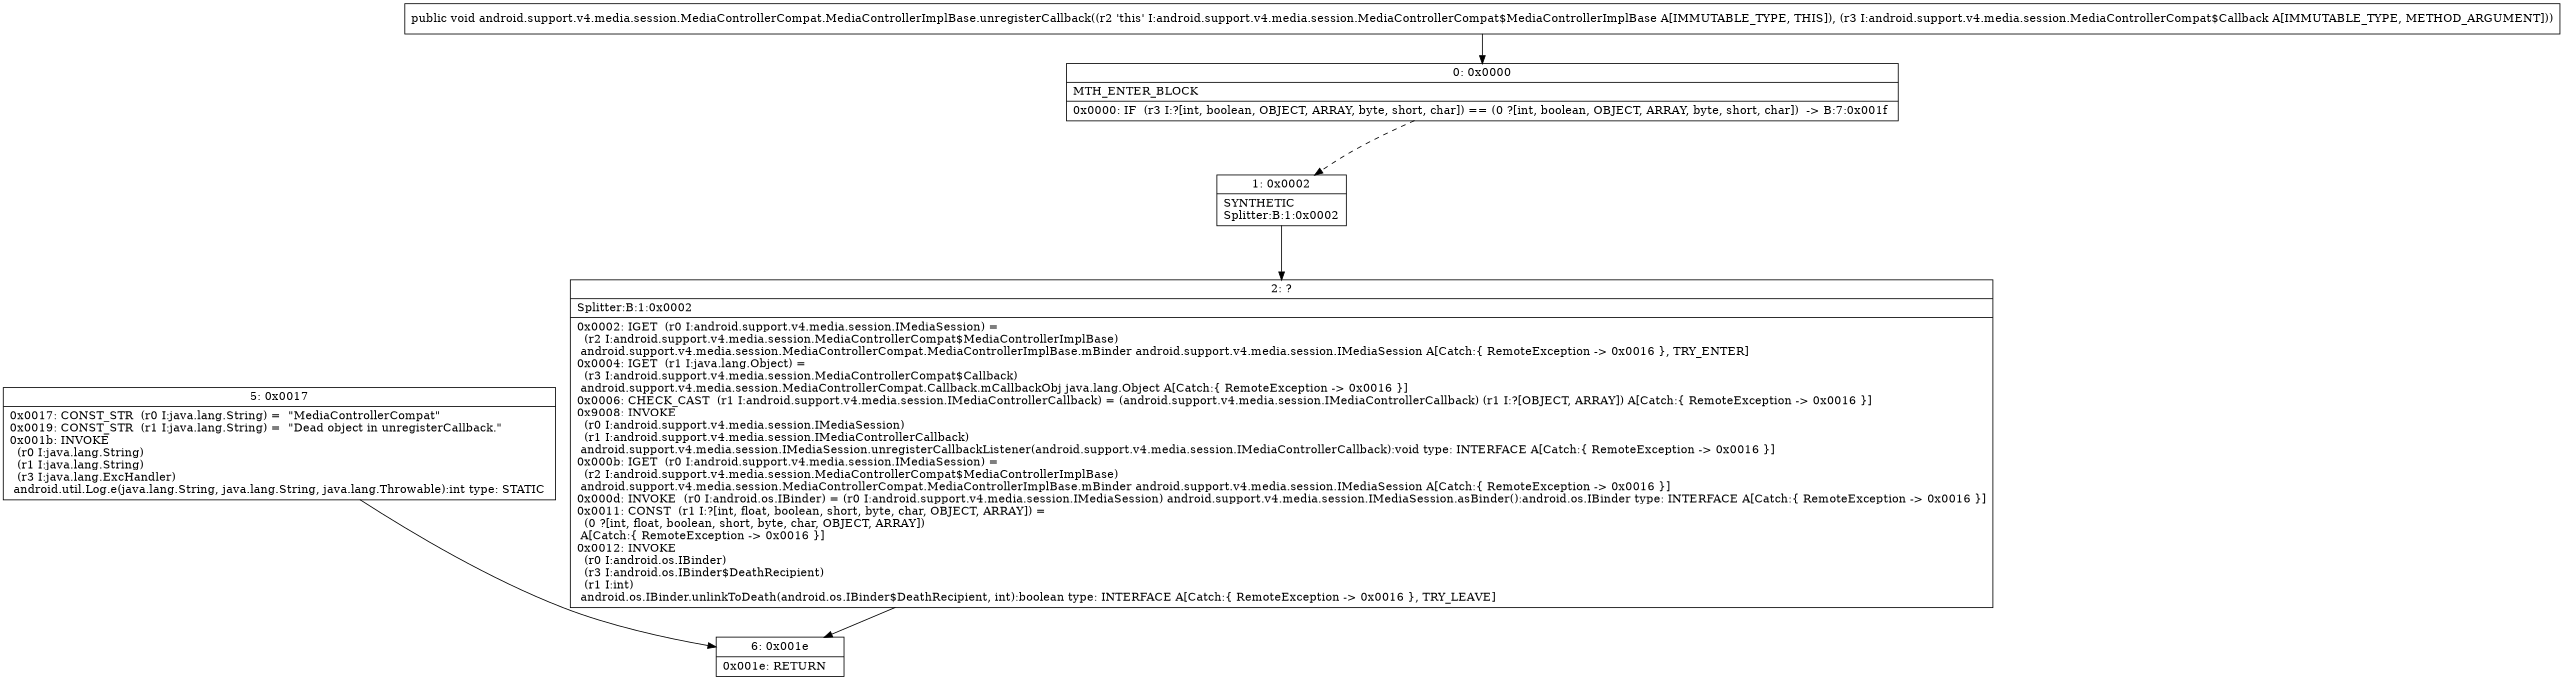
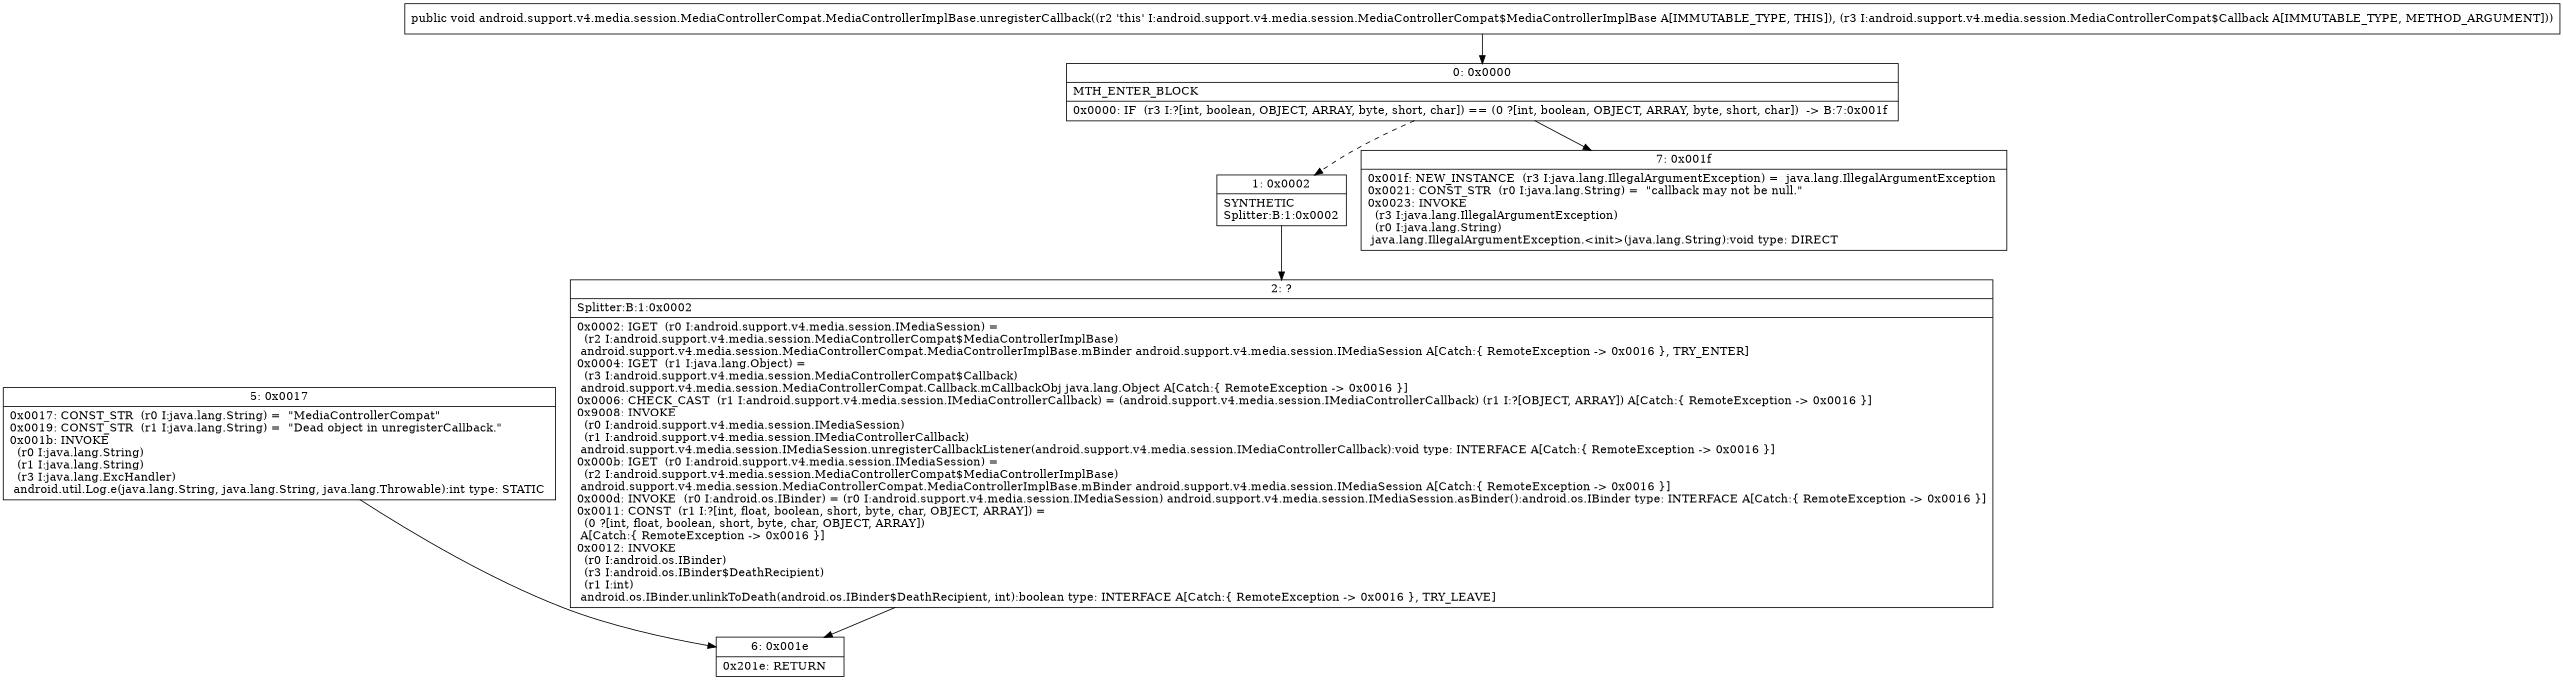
none -> (1684, 200)
(780, 666) -> (780, 666)
